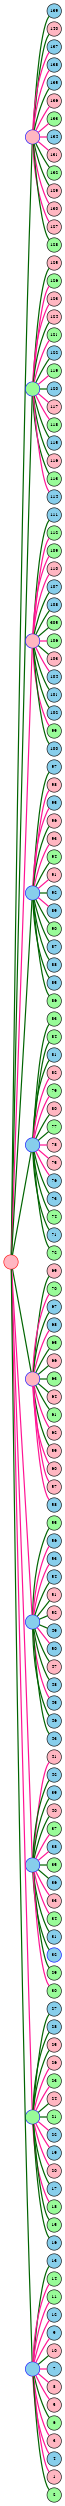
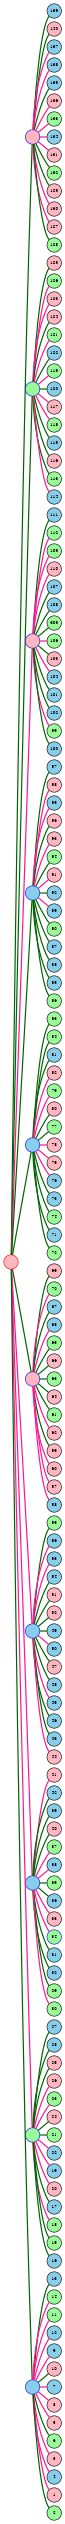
none -> (54, 1757)
(54, 1919) -> (54, 1937)
(54, 1955) -> (54, 1973)
